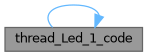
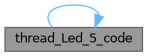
(74, 39) -> (74, 39)
